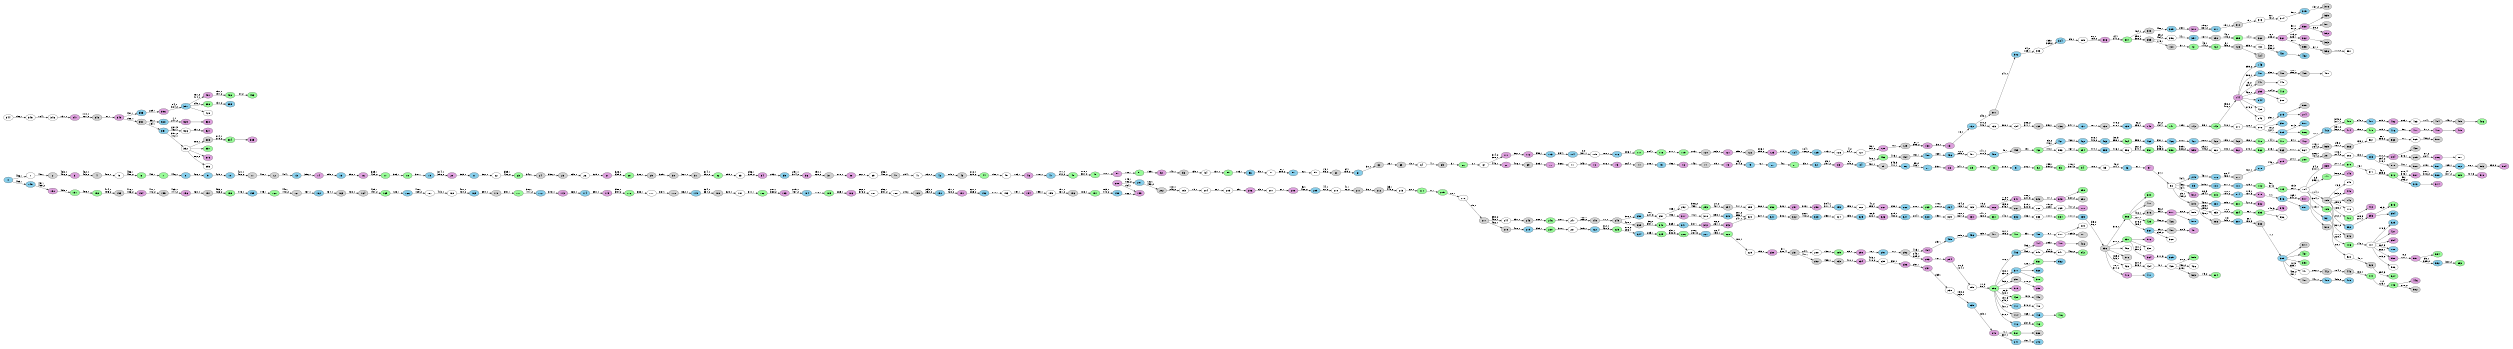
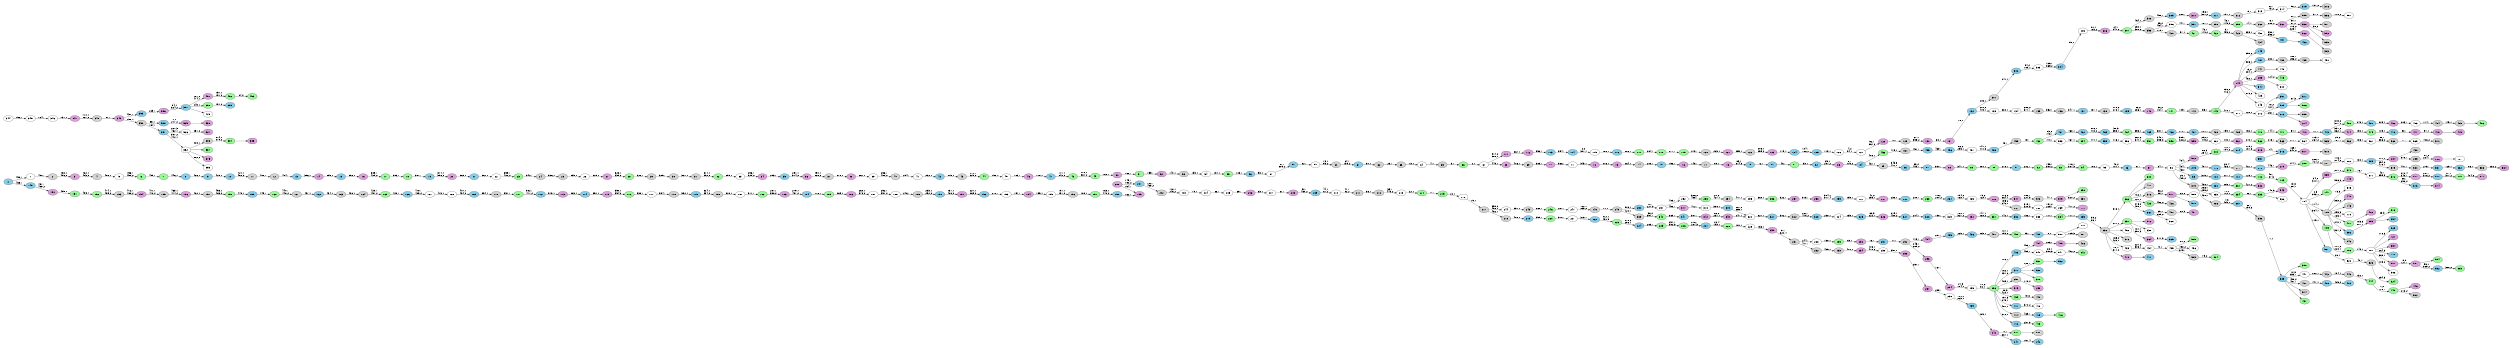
(2293, 203) -> (2271, 156)
